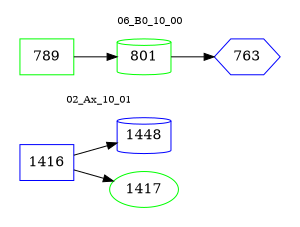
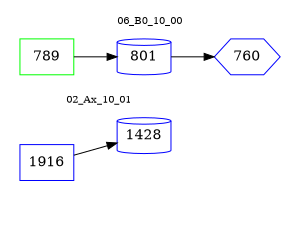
(144, 57) -> (144, 57)
(247, 57) -> (247, 57)
(144, 136) -> (144, 136)
(47, 163) -> (47, 163)
(144, 189) -> none
